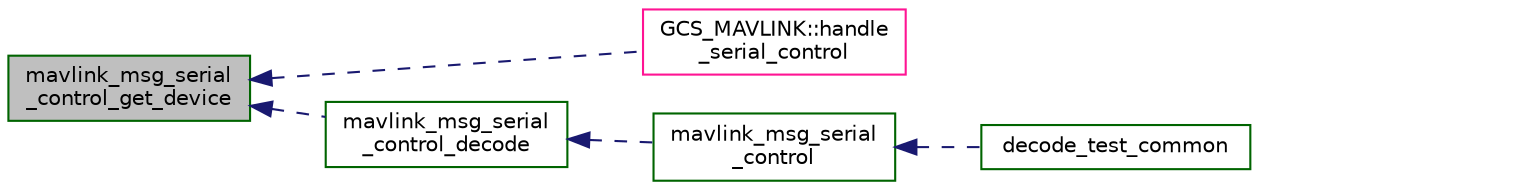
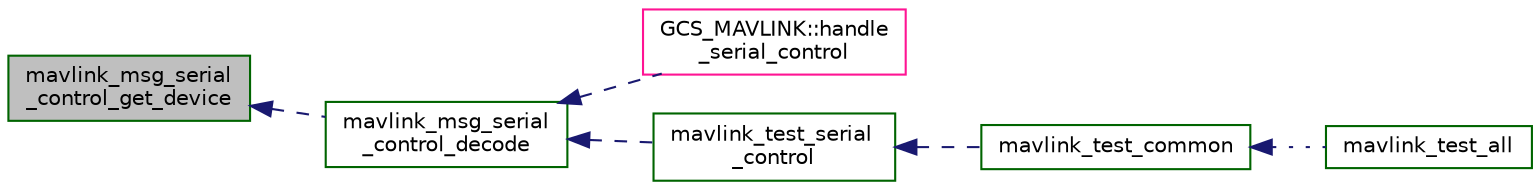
(457, 65) -> (621, 85)
(774, 147) -> (774, 147)
(1116, 147) -> (1116, 147)
none -> (1429, 147)
